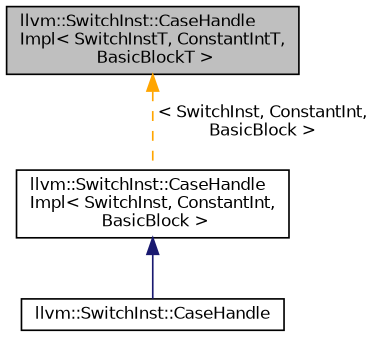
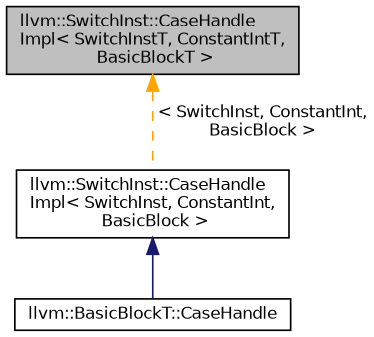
(153, 315) -> (153, 315)
